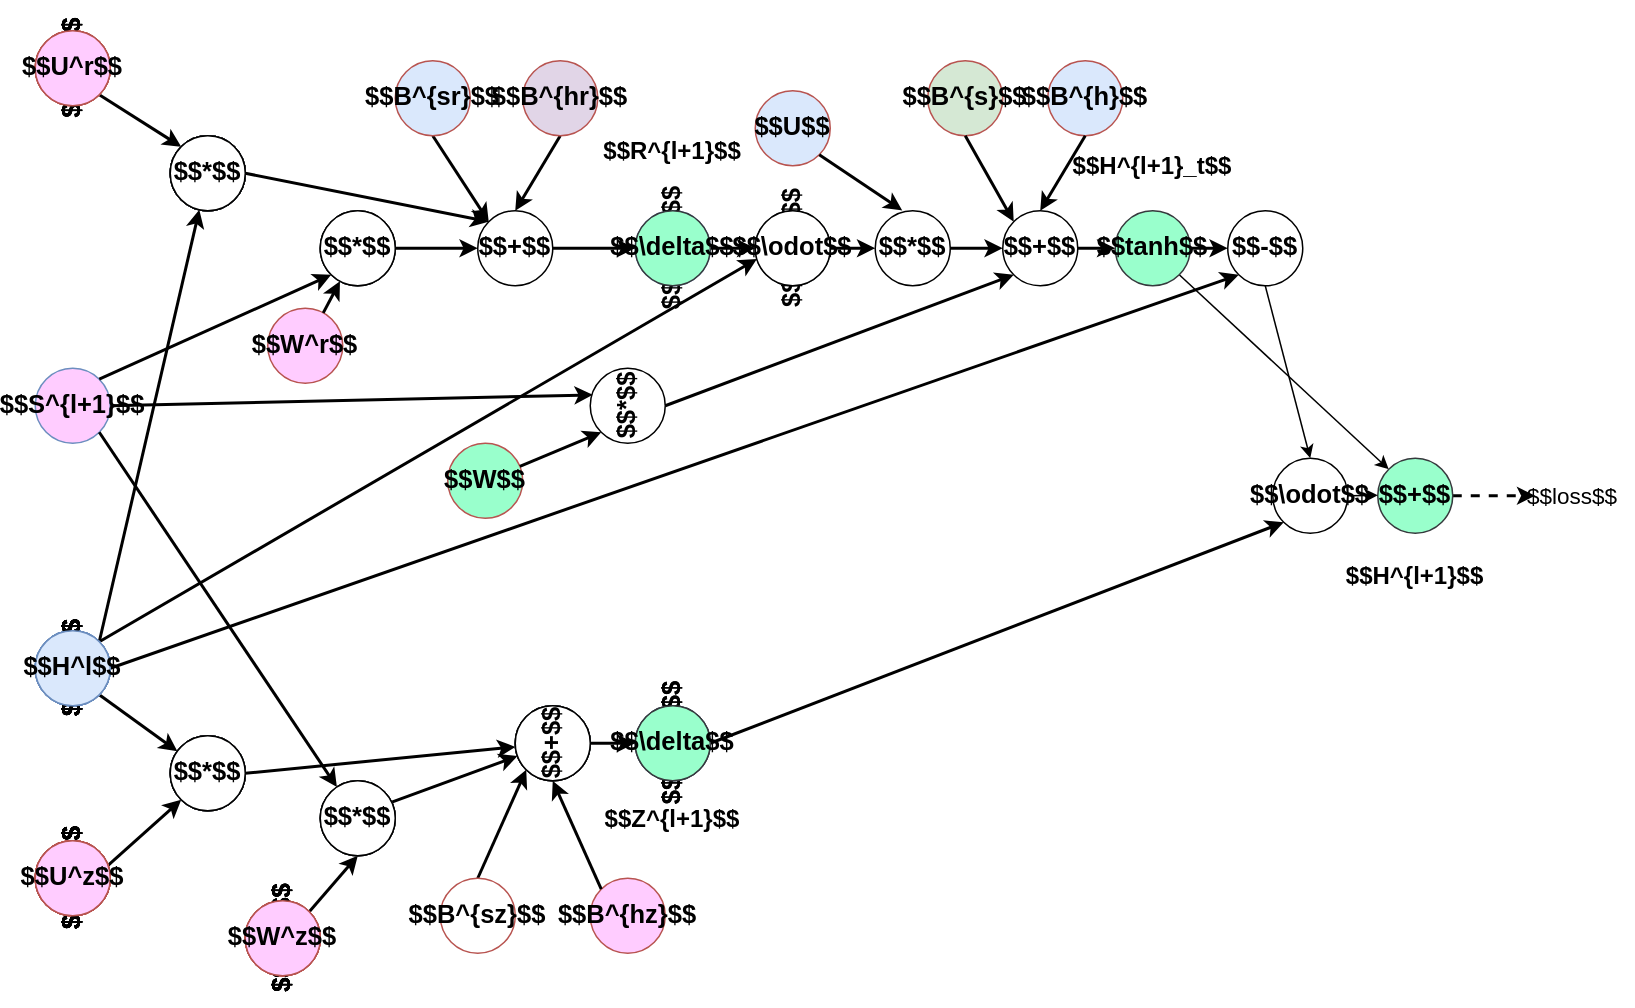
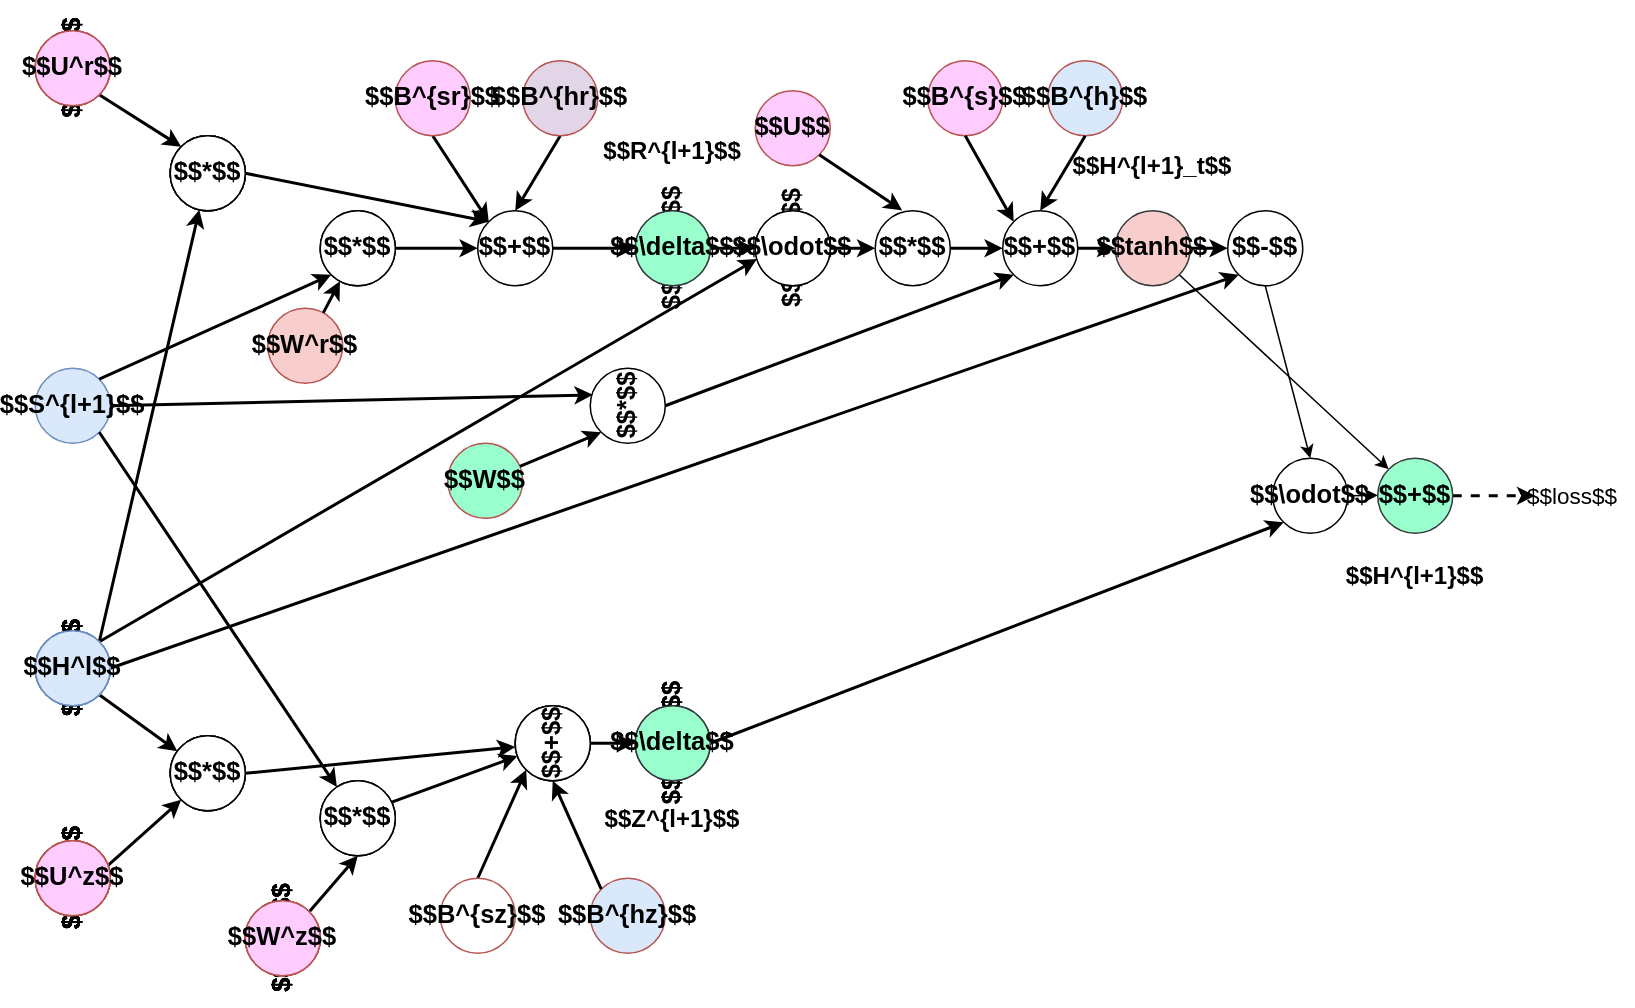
(433, 98) -> (433, 98)
(965, 98) -> (965, 98)
(793, 128) -> (793, 128)
(1153, 248) -> (1153, 248)
(305, 346) -> (305, 346)
(73, 406) -> (73, 406)
(628, 916) -> (628, 916)
